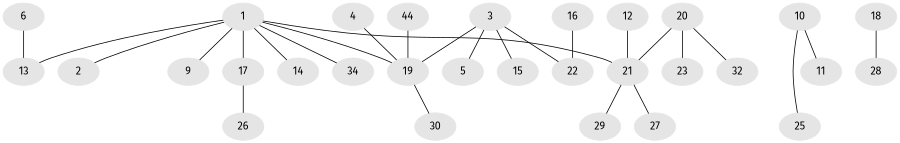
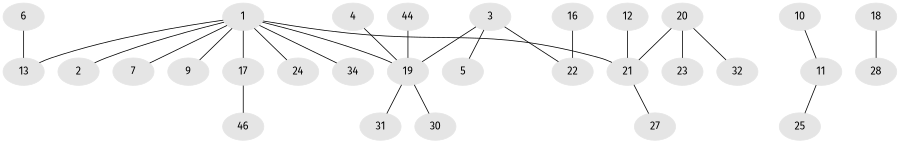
none -> (133, 72)
(298, 72) -> (298, 72)
(518, 72) -> none
(793, 72) -> (811, 99)
(243, 127) -> (243, 127)
none -> (380, 127)
(600, 127) -> none
